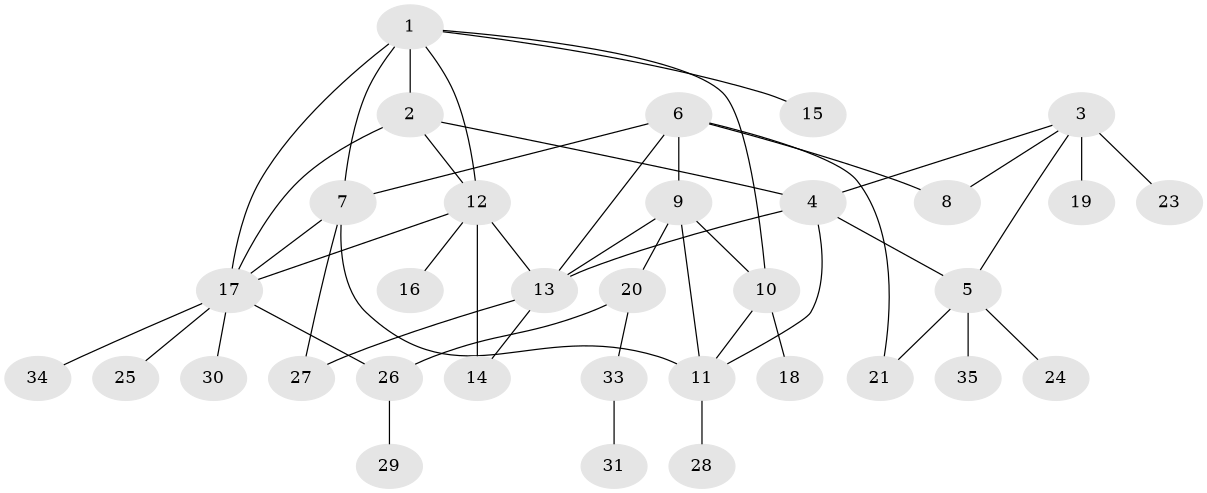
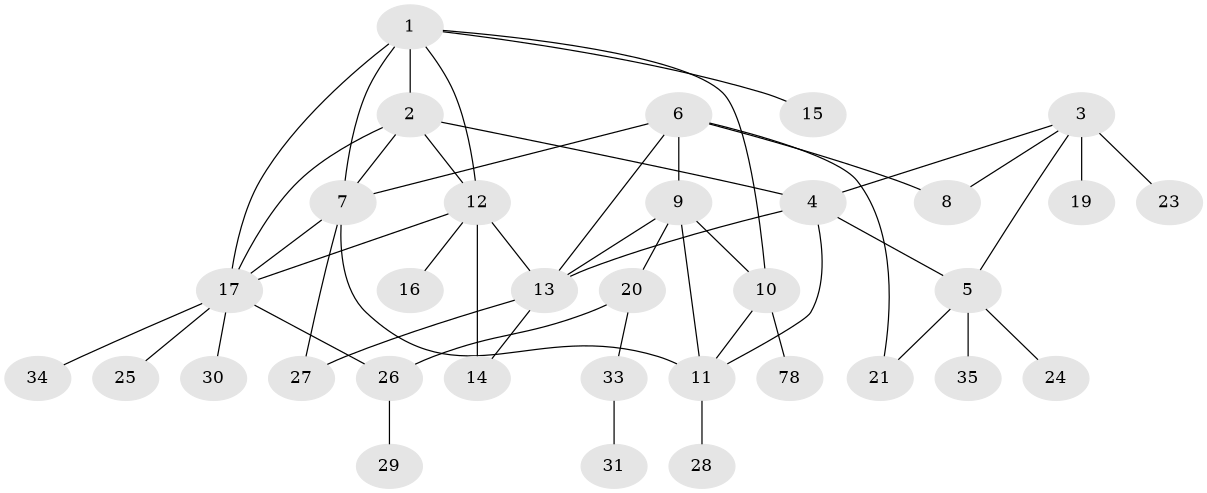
none -> (377, 159)
(790, 378) -> (790, 378)
